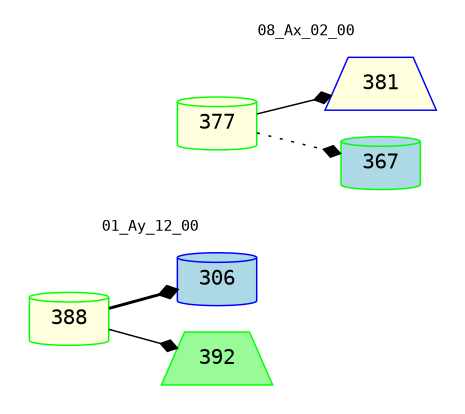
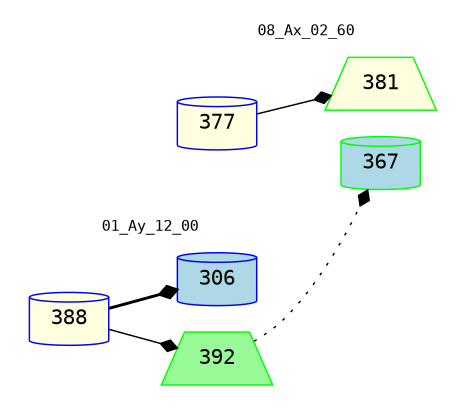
(307, 32) -> (307, 32)
(381, 84) -> (381, 84)
(217, 123) -> (217, 123)
(290, 141) -> (316, 281)
(69, 319) -> (69, 319)
